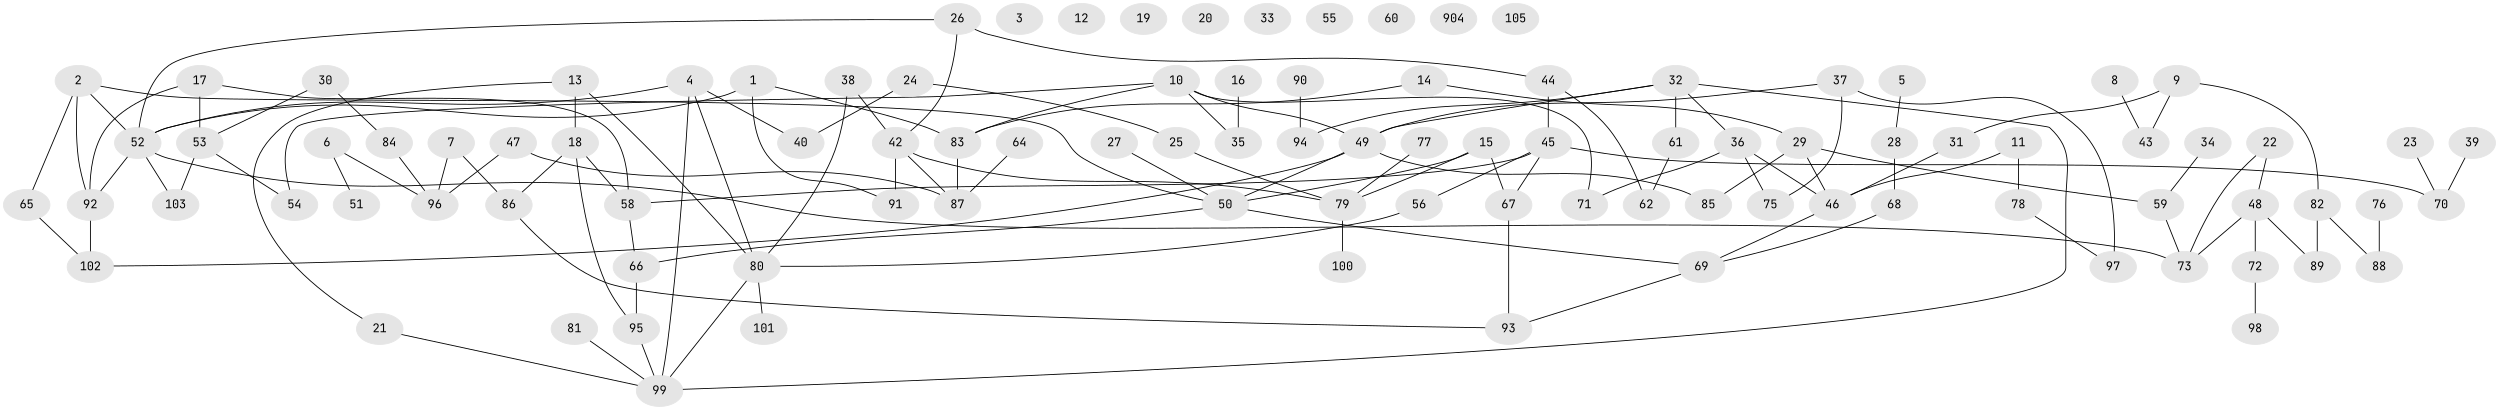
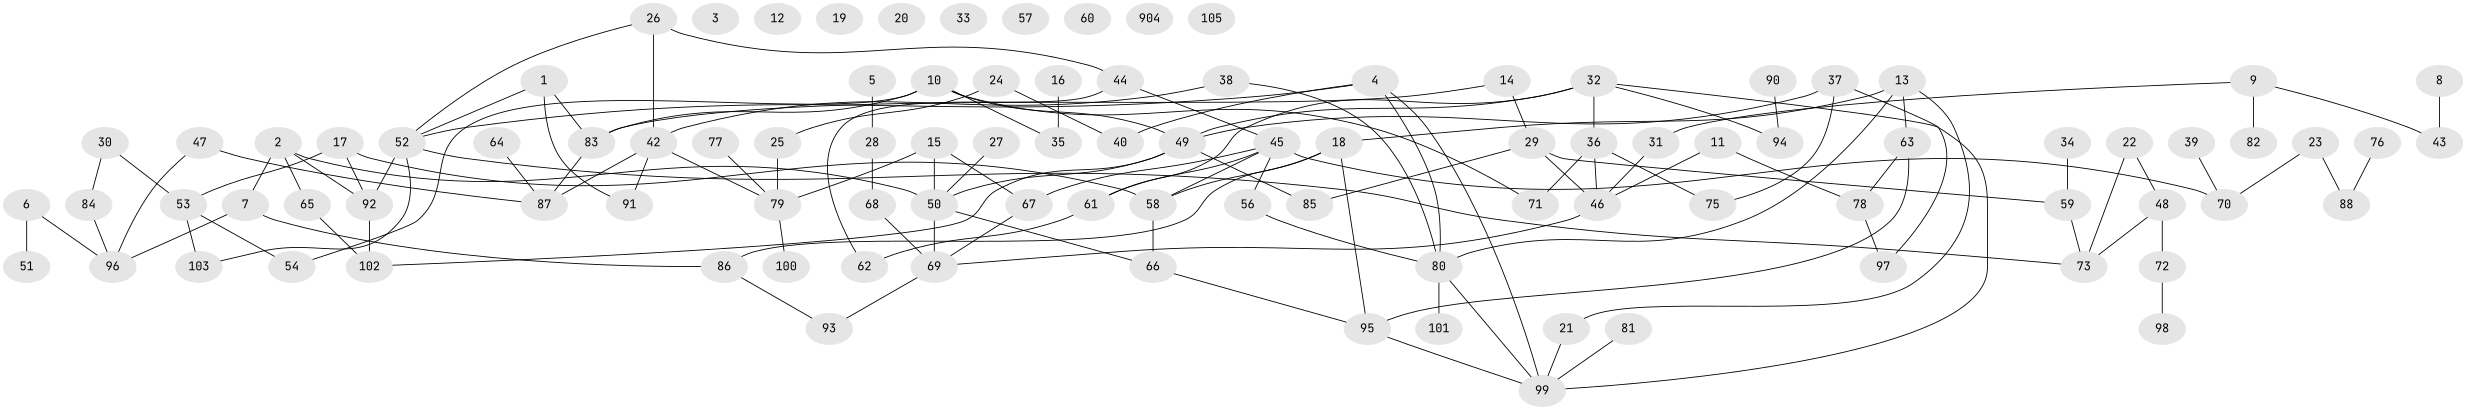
(1330, 19) -> (1026, 19)
(108, 112) -> (258, 180)
none -> (1907, 143)
none -> (1206, 168)
(2348, 236) -> (2331, 174)
(1509, 267) -> (991, 230)
(2317, 267) -> none
